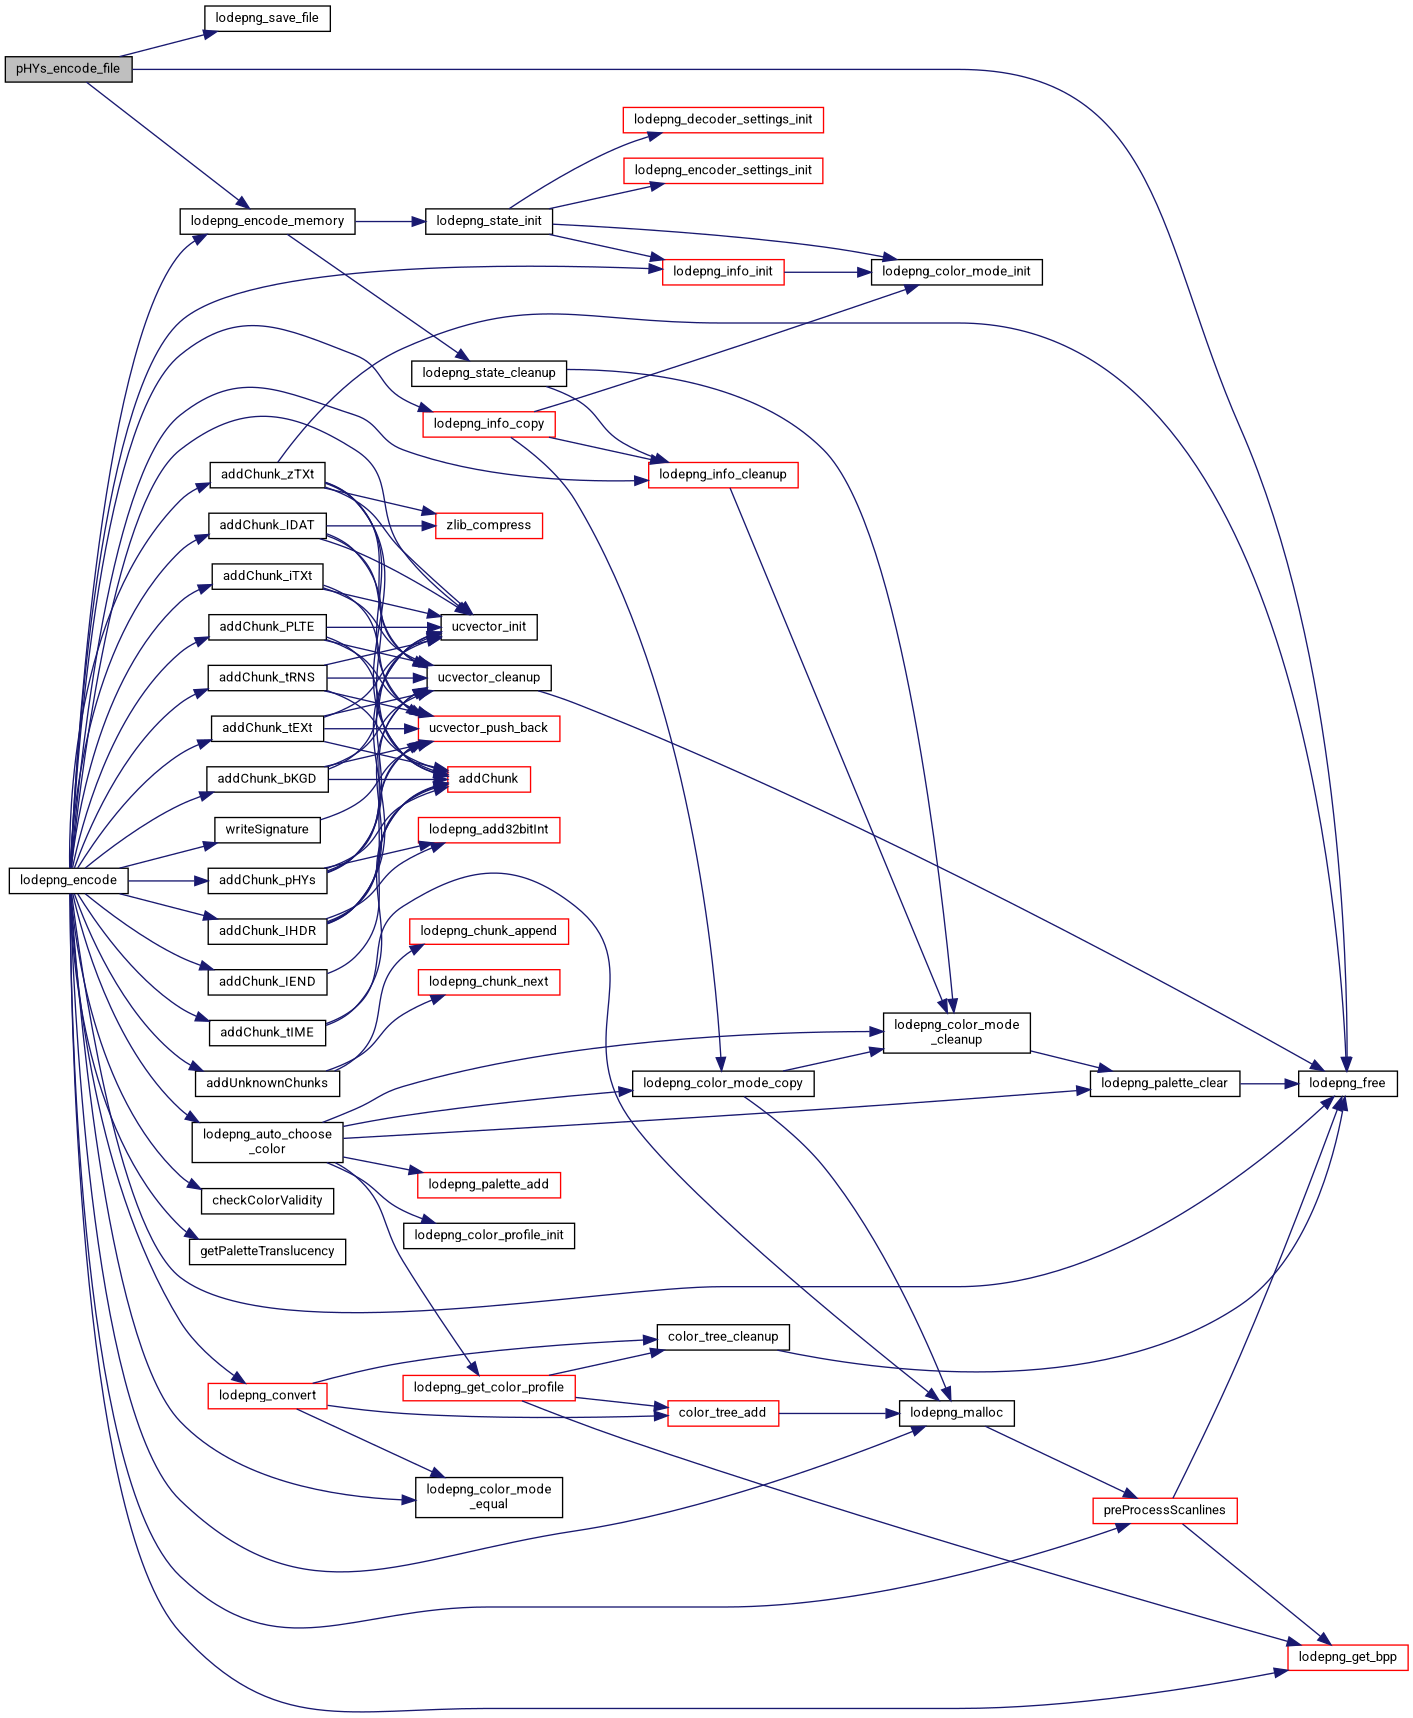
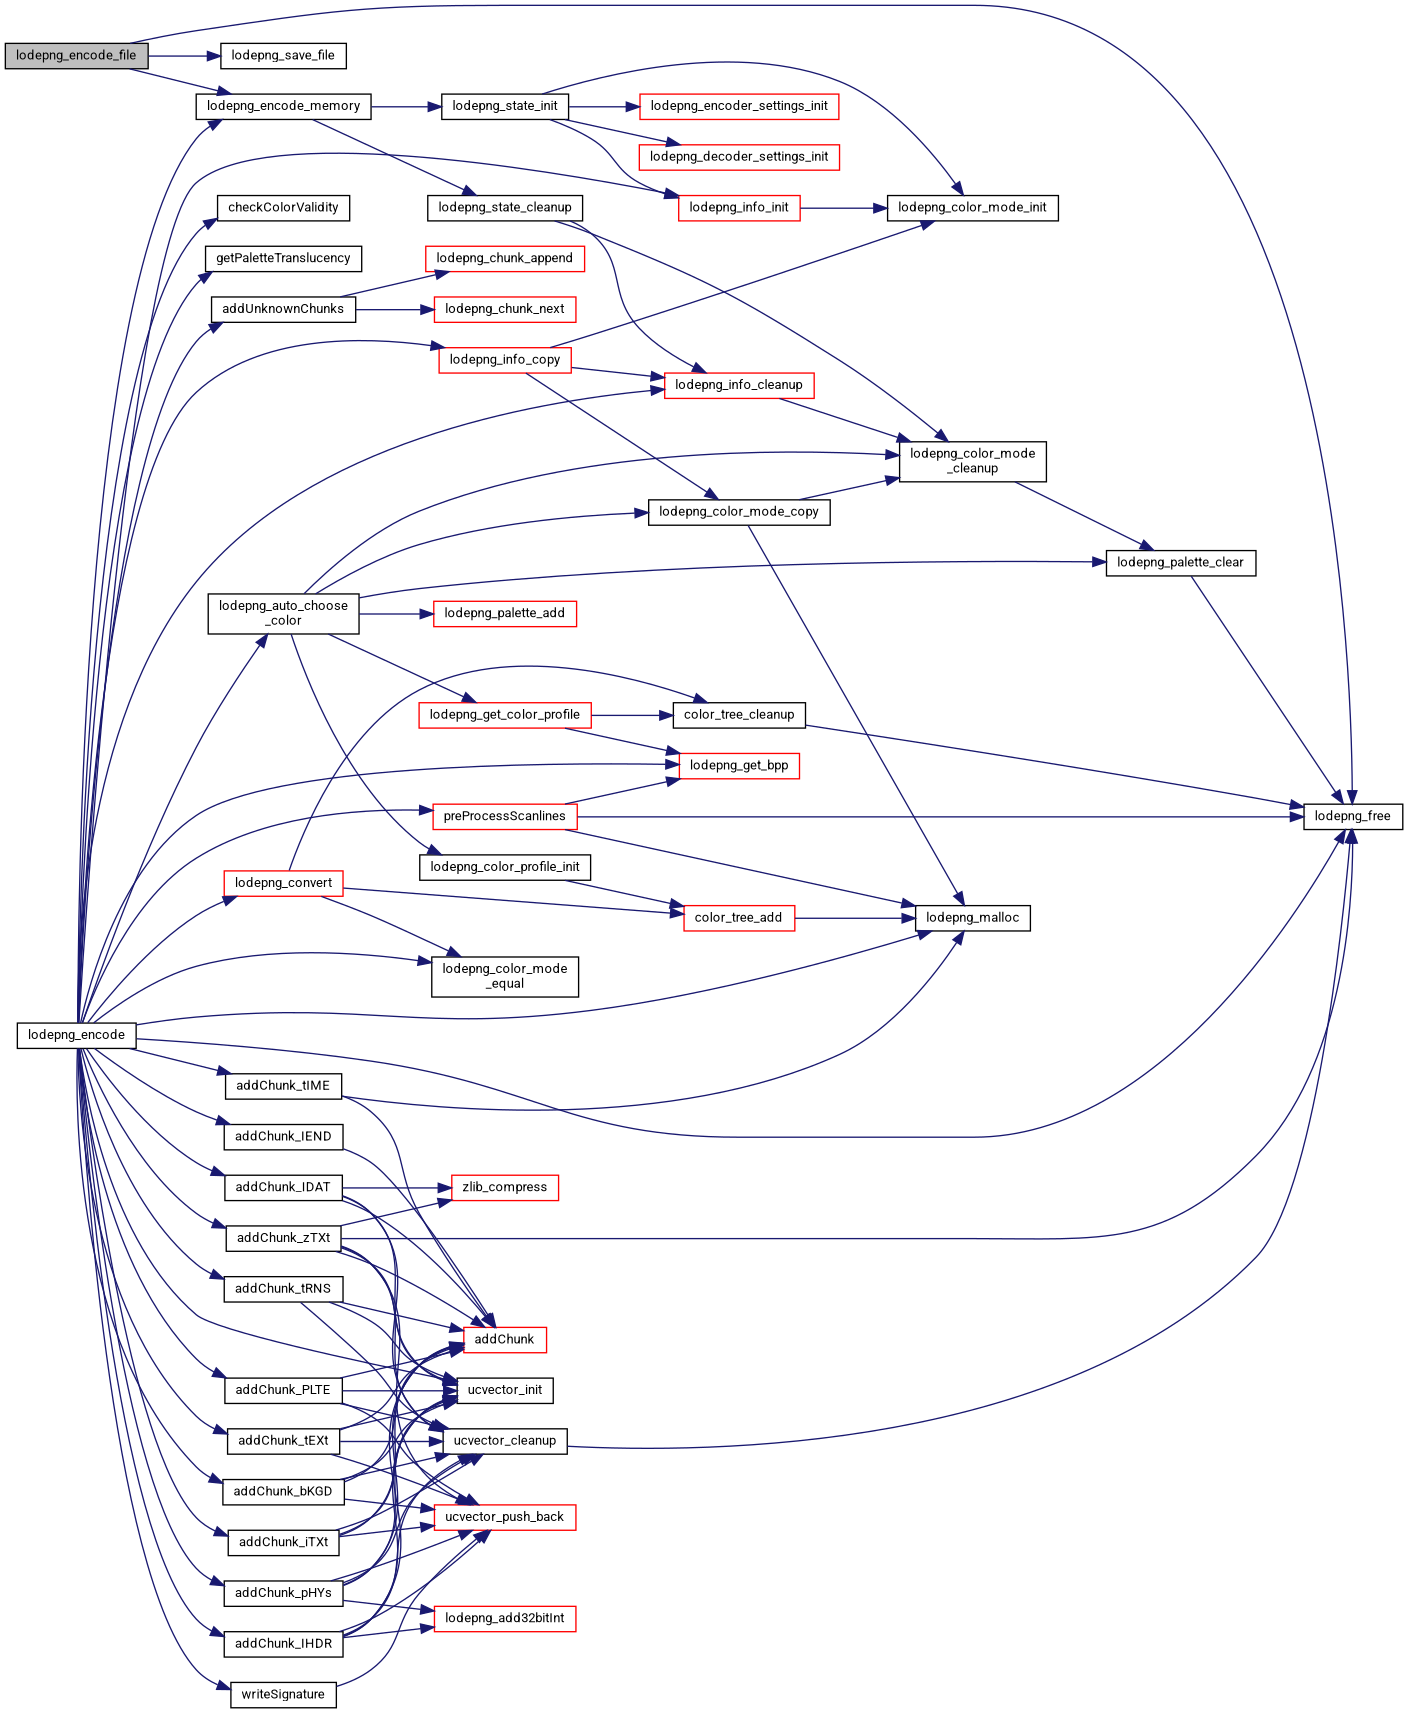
(69, 69) -> (77, 56)
(372, 702) -> none
(615, 1402) -> (618, 892)
none -> (395, 1442)
(1055, 1459) -> (733, 866)
